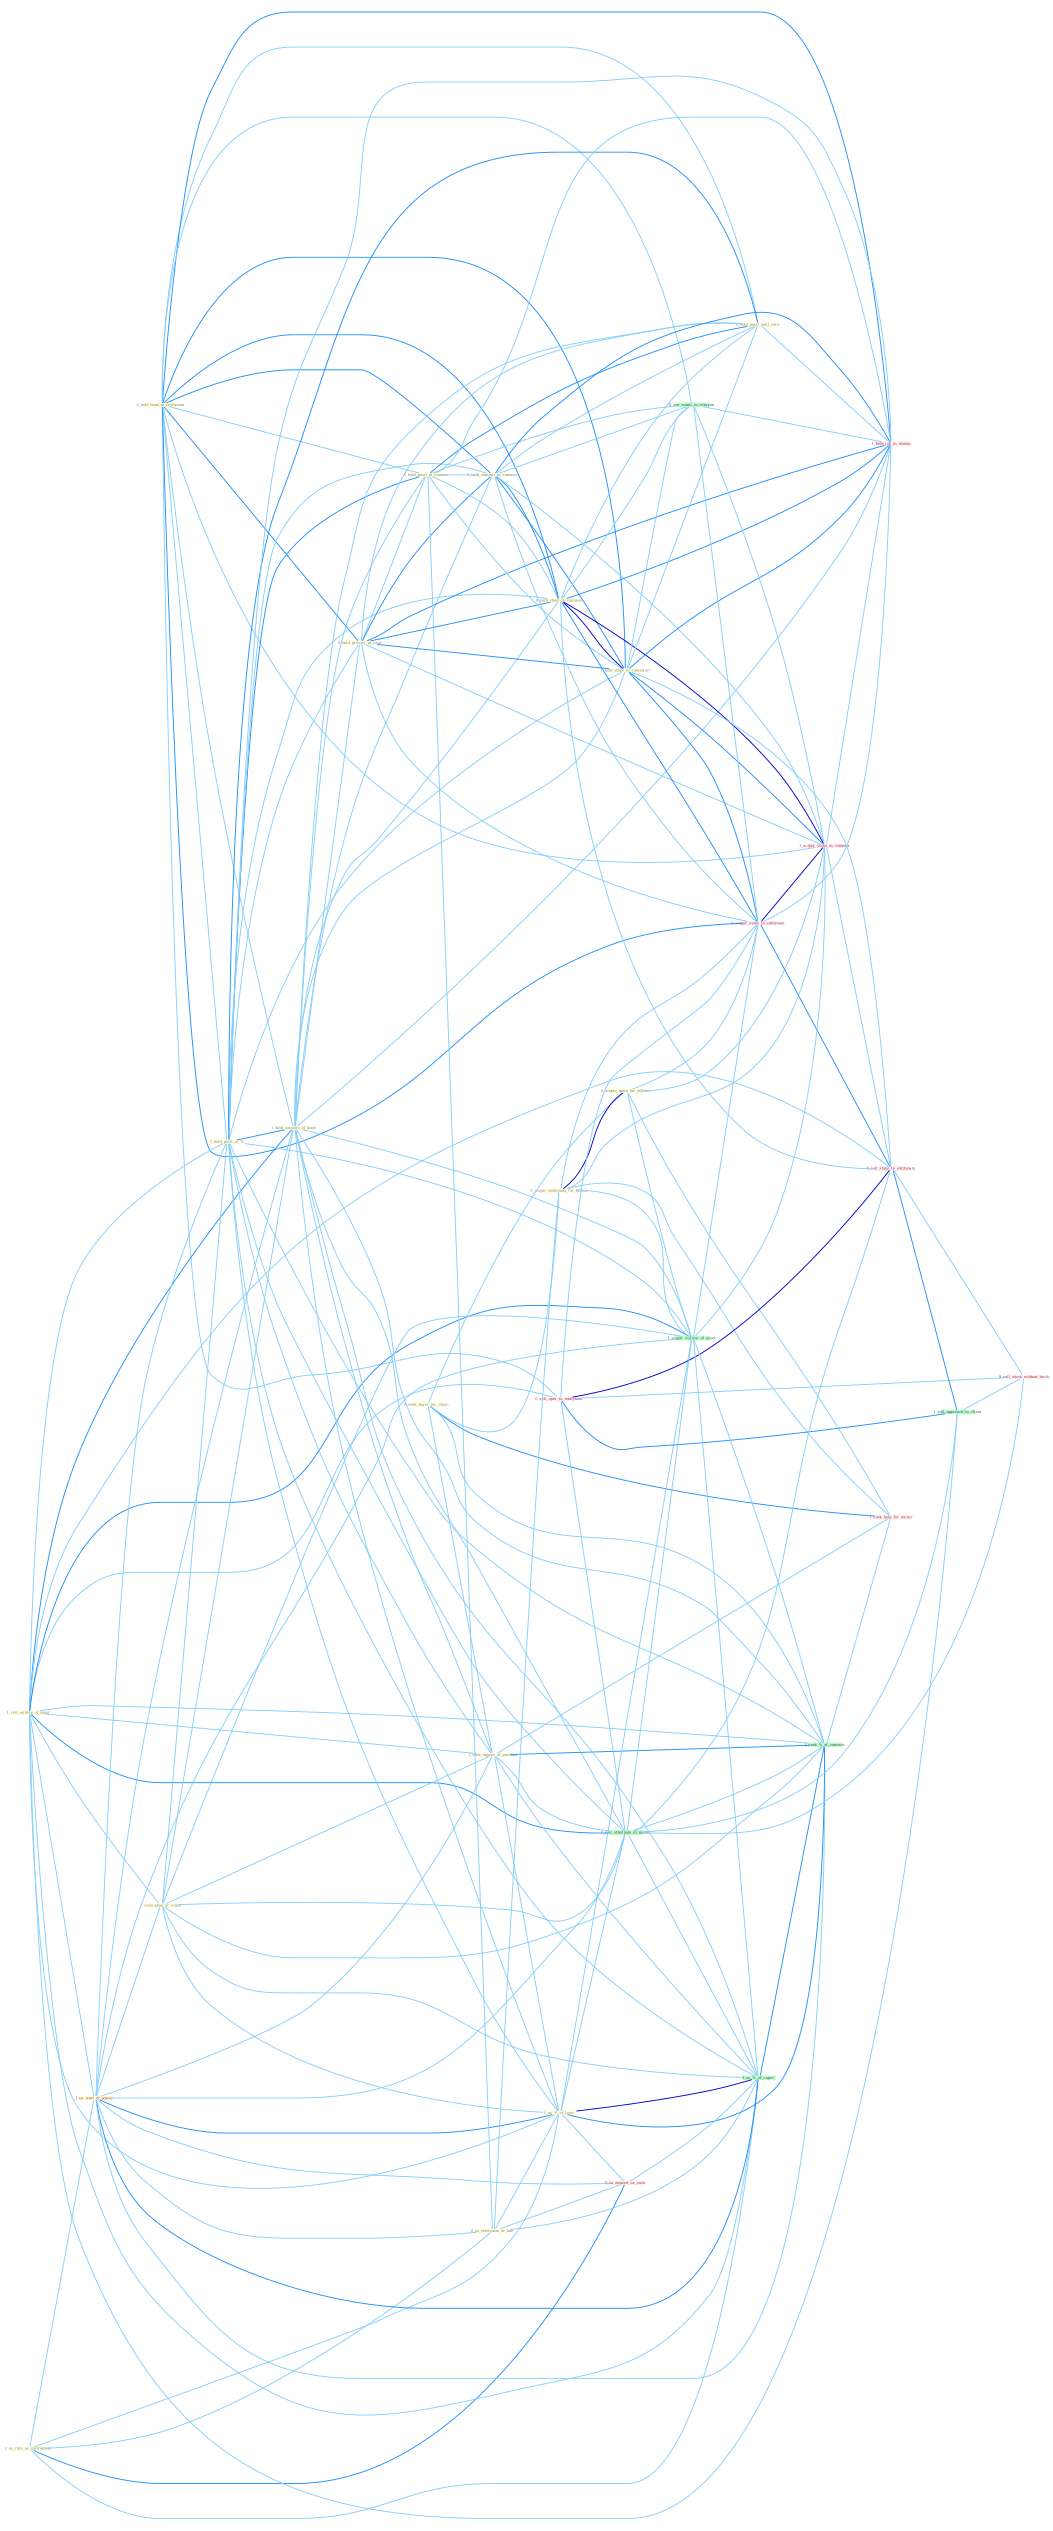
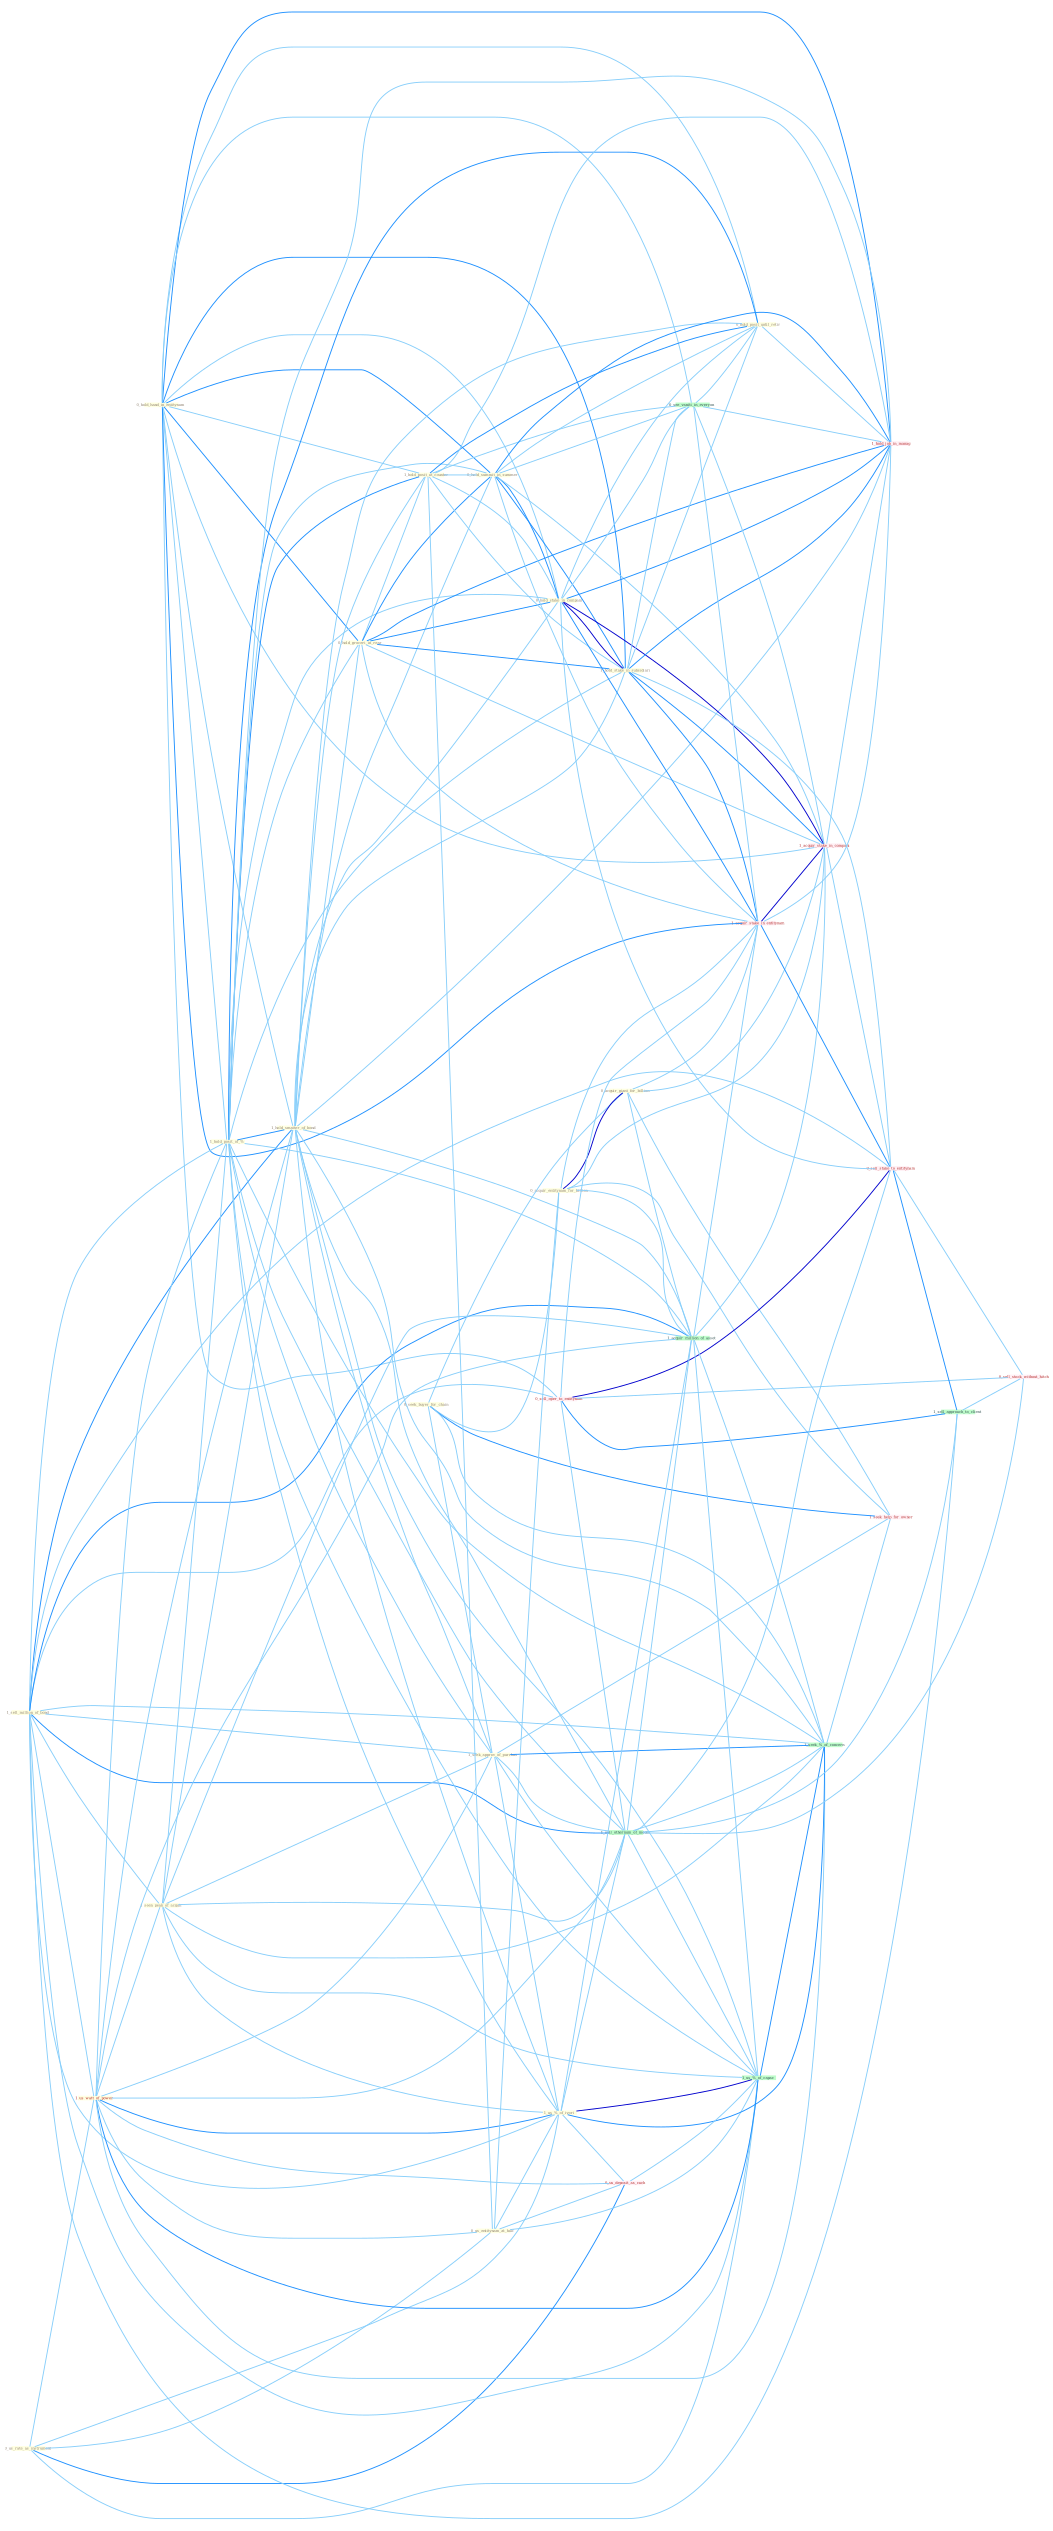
(425, 355) -> (425, 355)
(464, 402) -> (728, 366)
